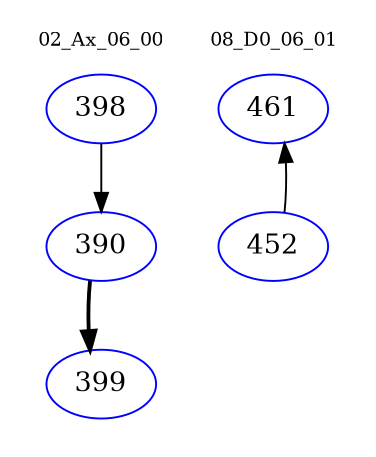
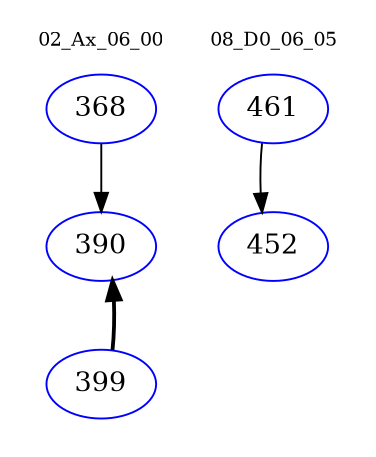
(274, 41) -> (274, 41)
(101, 109) -> (101, 109)
(286, 188) -> (261, 168)
(89, 306) -> (114, 325)
